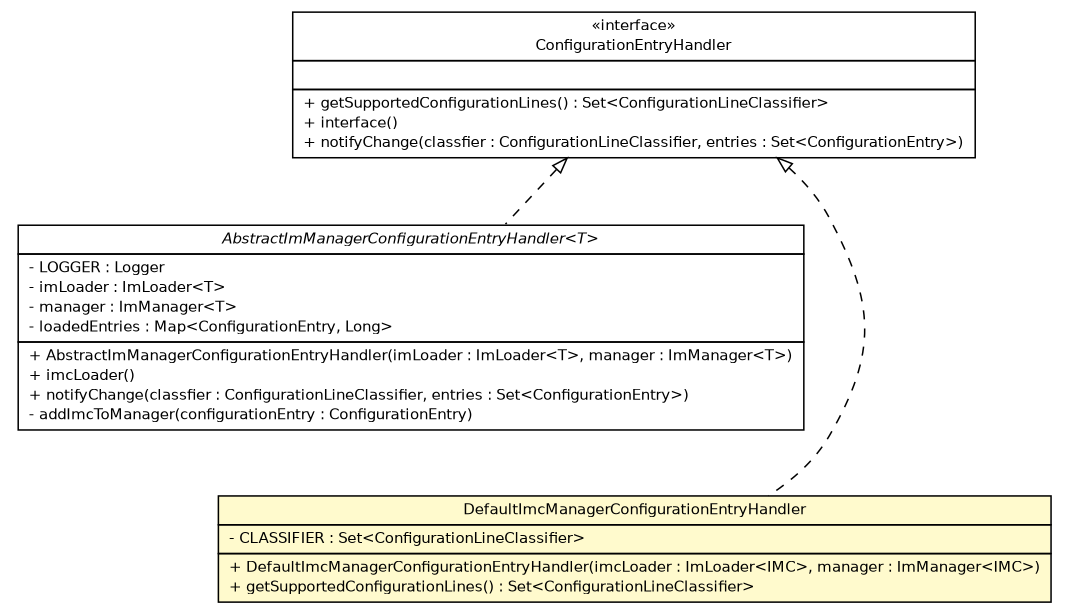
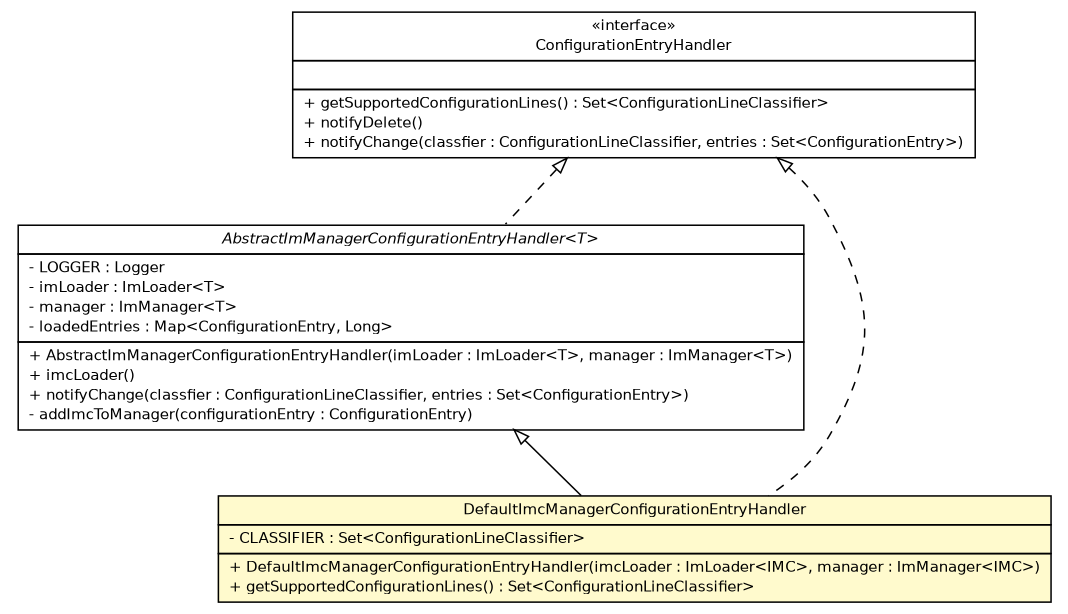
(351, 123) -> (363, 123)
none -> (553, 468)
